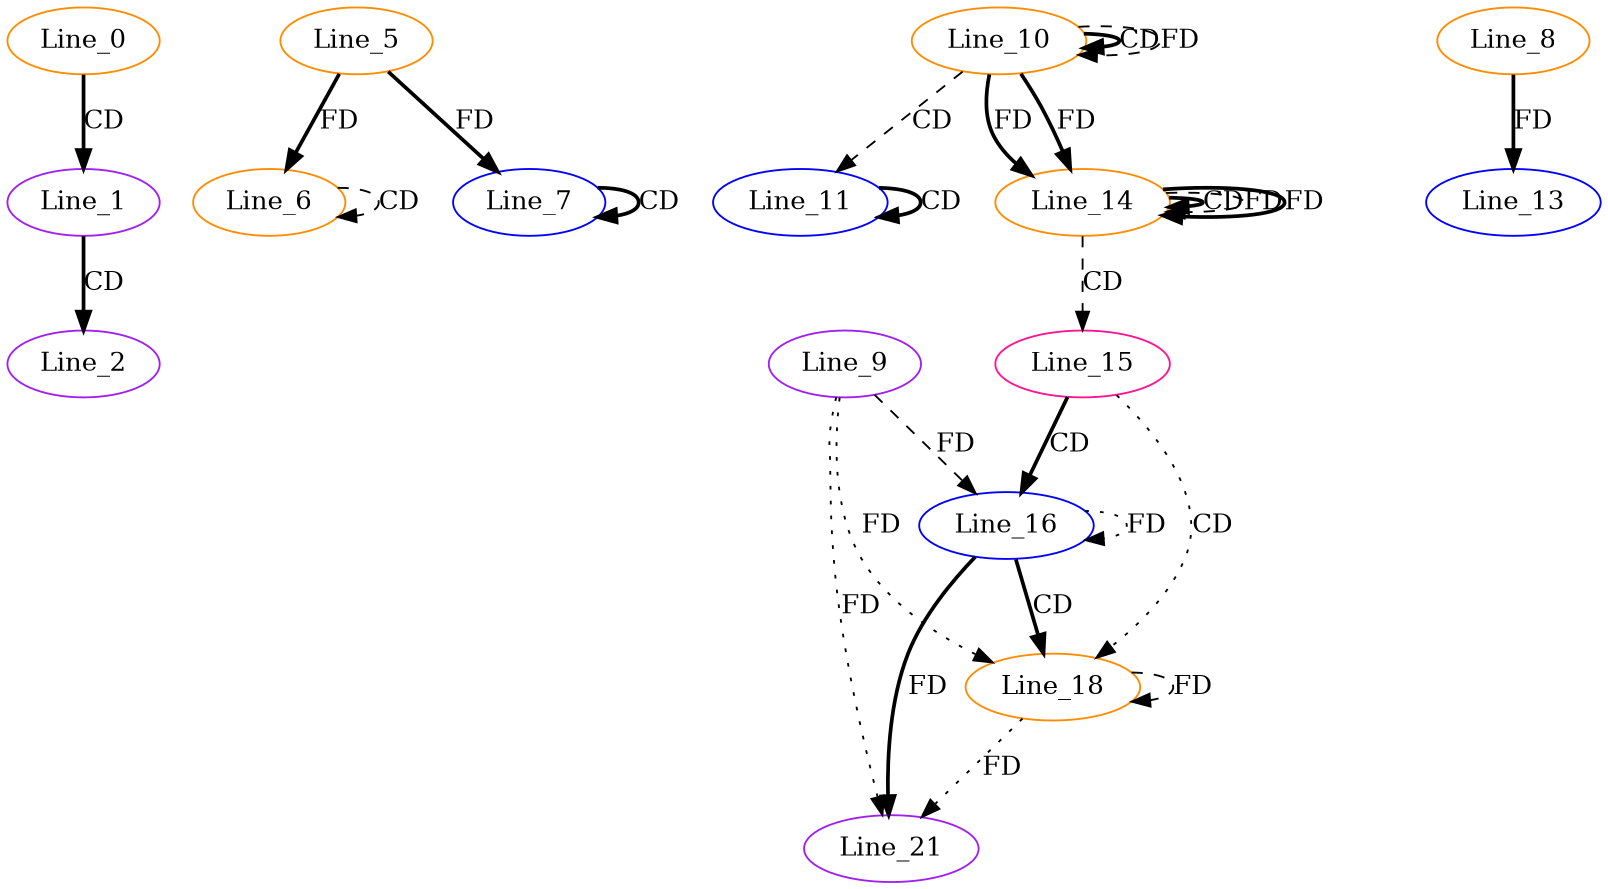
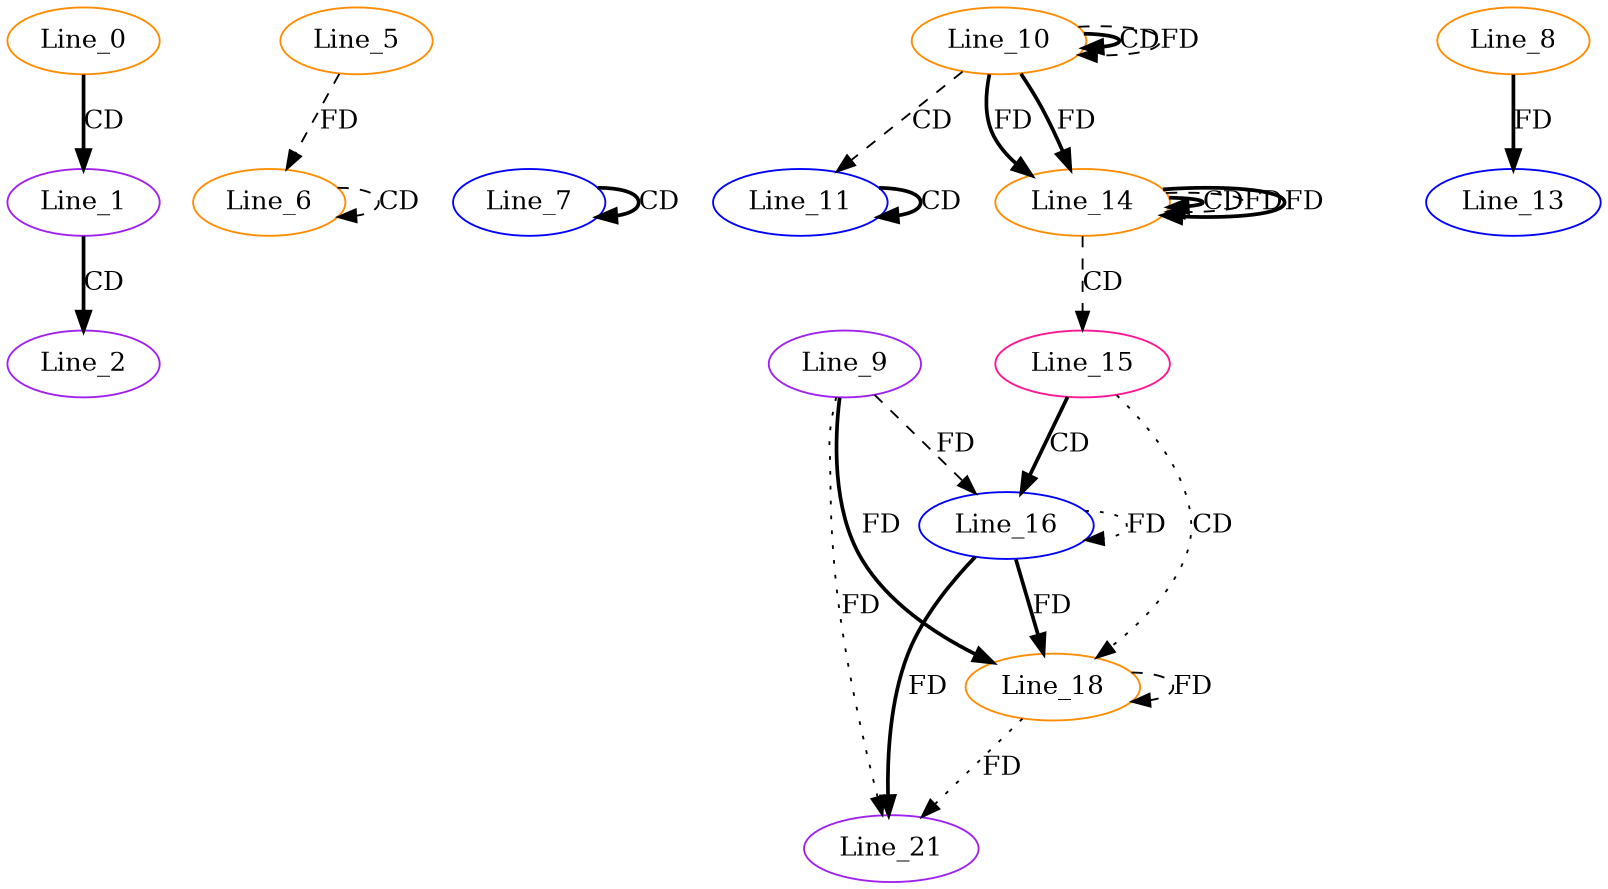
(317, 113) -> (317, 113)
(436, 115) -> none
(858, 552) -> (858, 552)
(1053, 606) -> (1053, 606)
